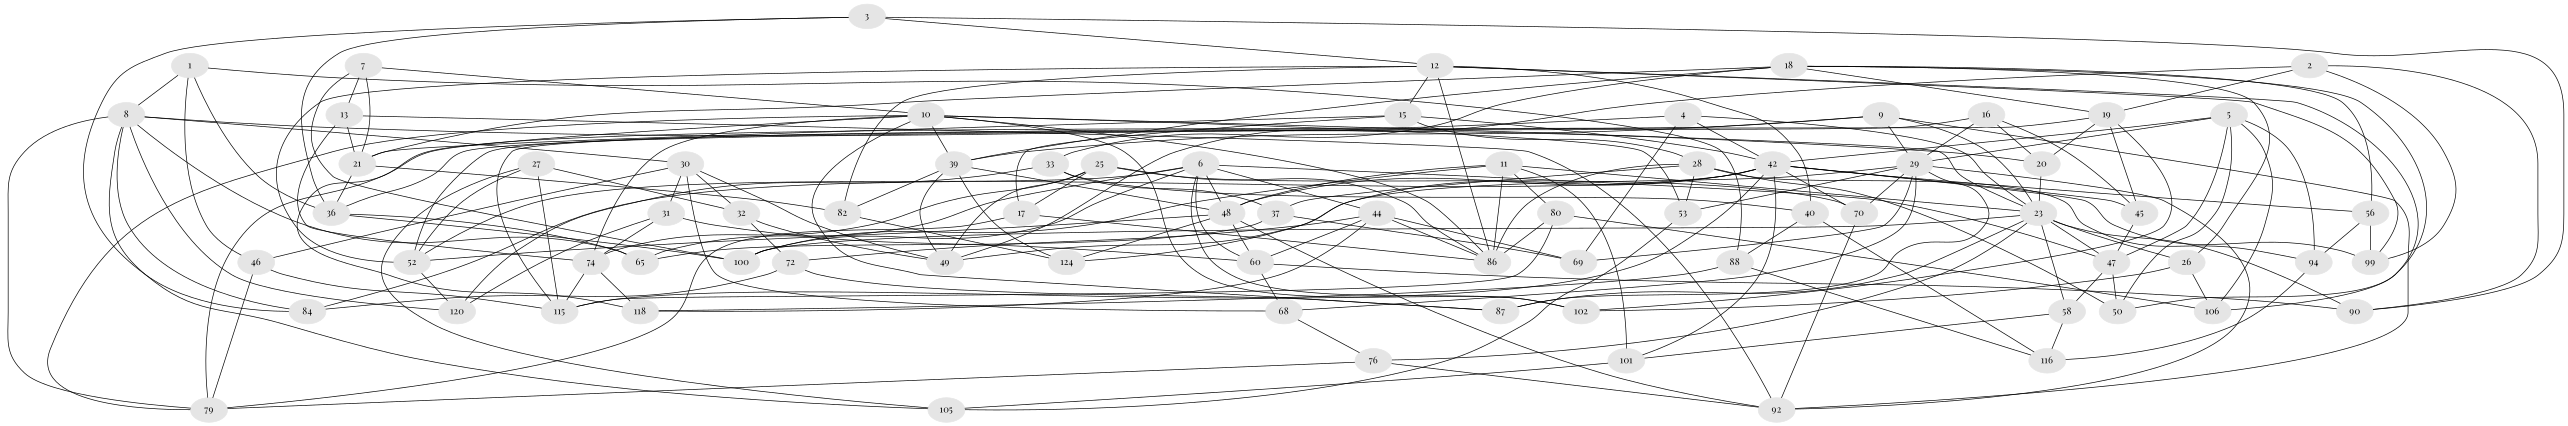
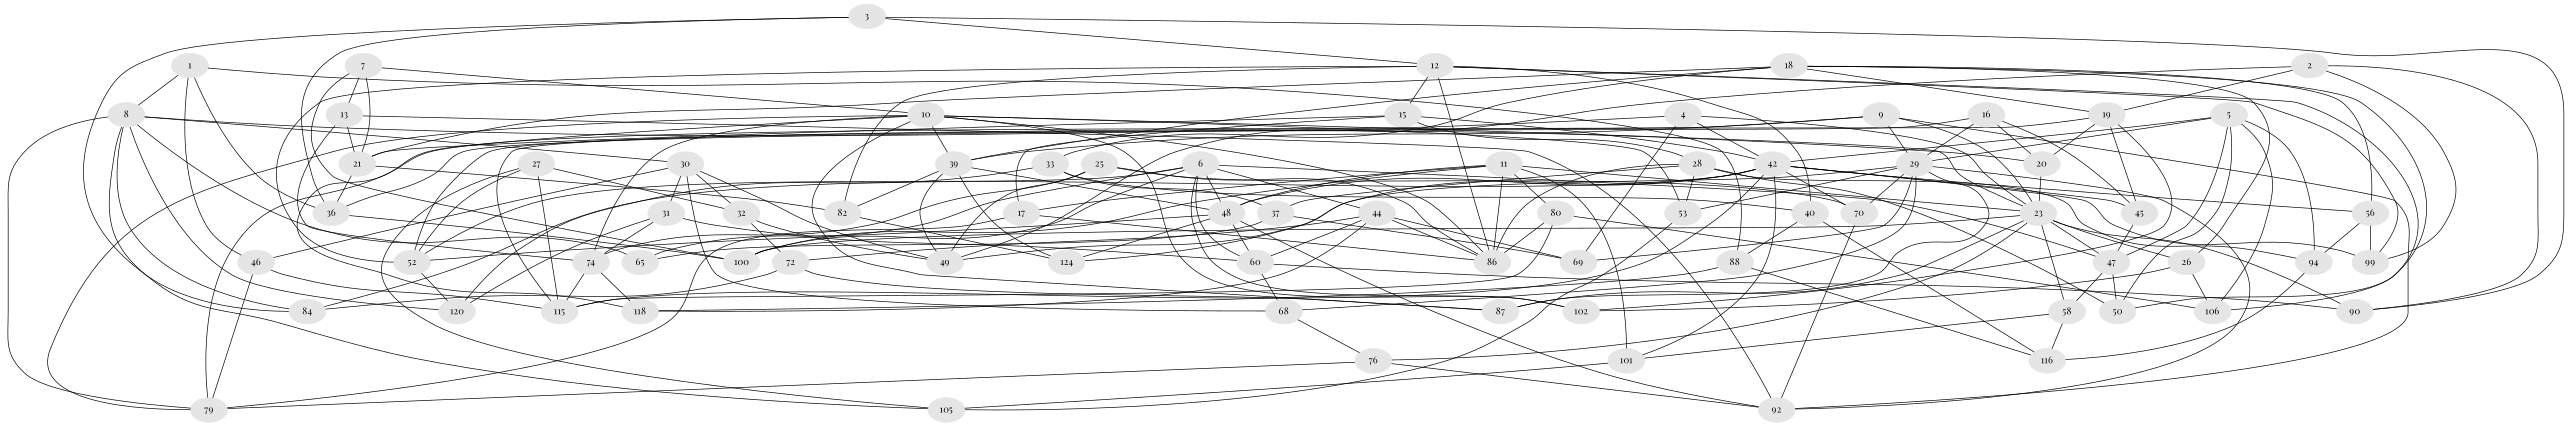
(1050, 195) -> (1162, 194)
(490, 225) -> none
